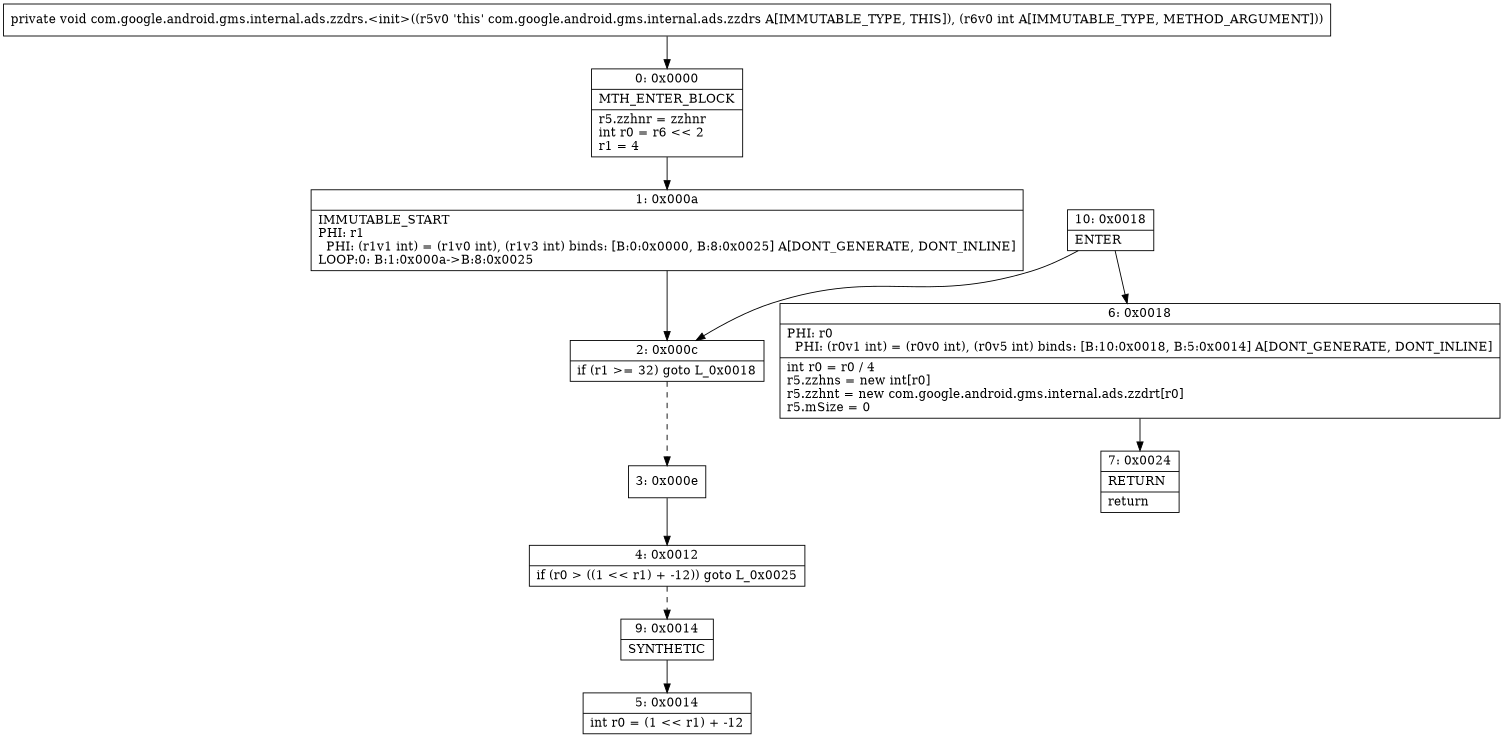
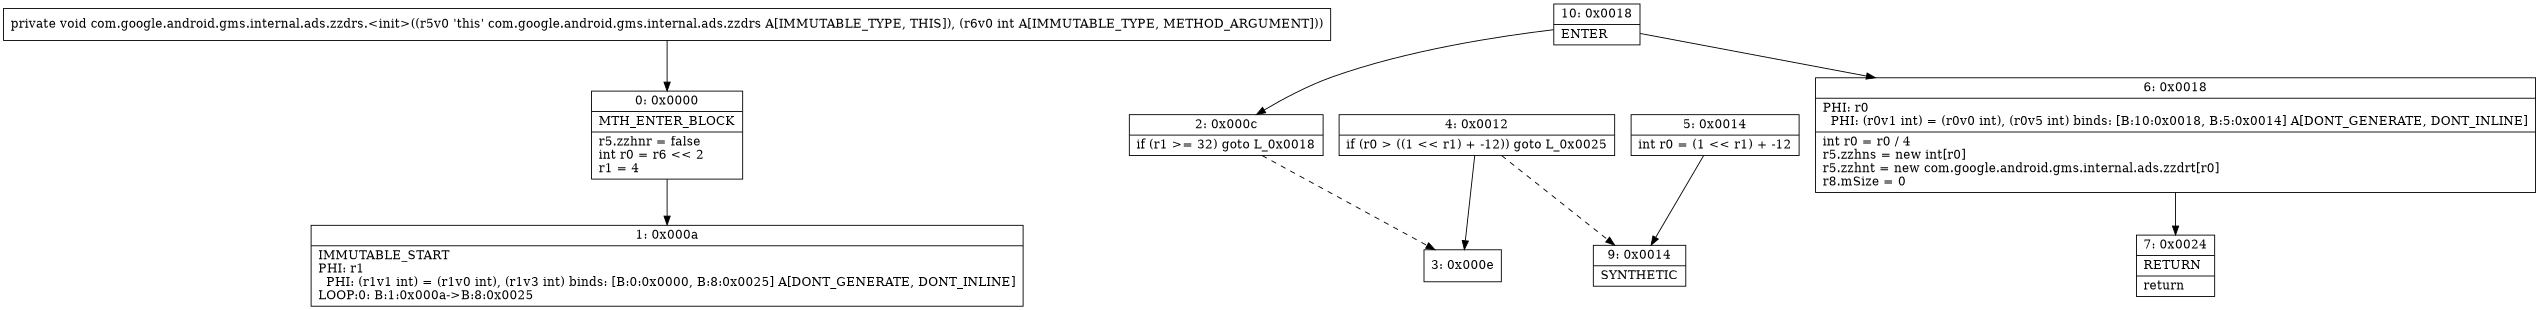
(652, 120) -> (650, 142)
(667, 301) -> none
(829, 408) -> (1864, 182)
(667, 517) -> (1470, 198)
(667, 672) -> (1680, 196)
